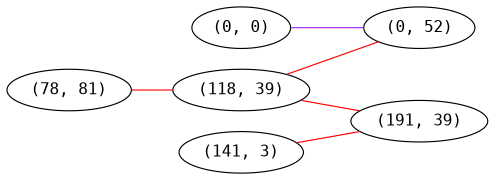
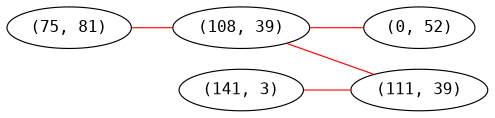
(241, 28) -> none
(69, 90) -> (69, 28)
(241, 90) -> (241, 28)
(419, 121) -> (419, 90)
